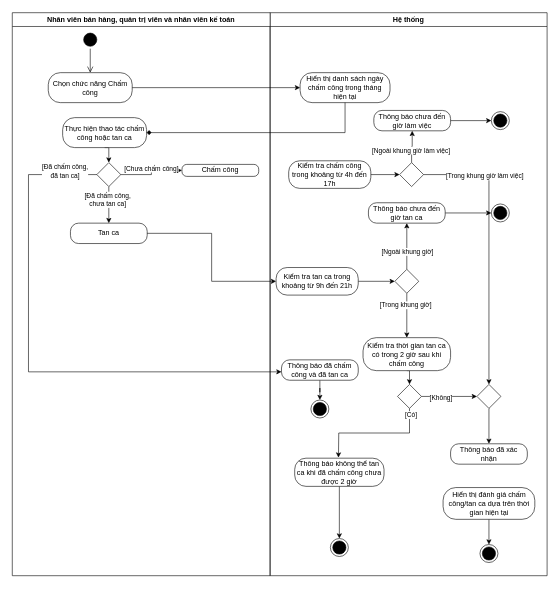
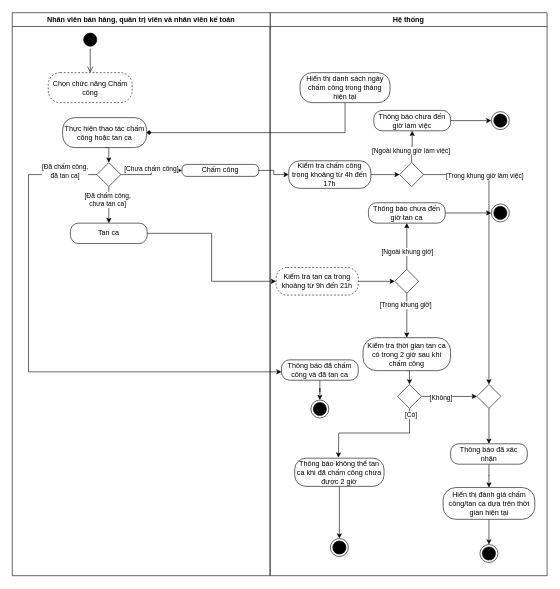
(90, 87) -> (90, 87)
(214, 87) -> none
none -> (274, 170)
(317, 281) -> (317, 281)
none -> (489, 477)
